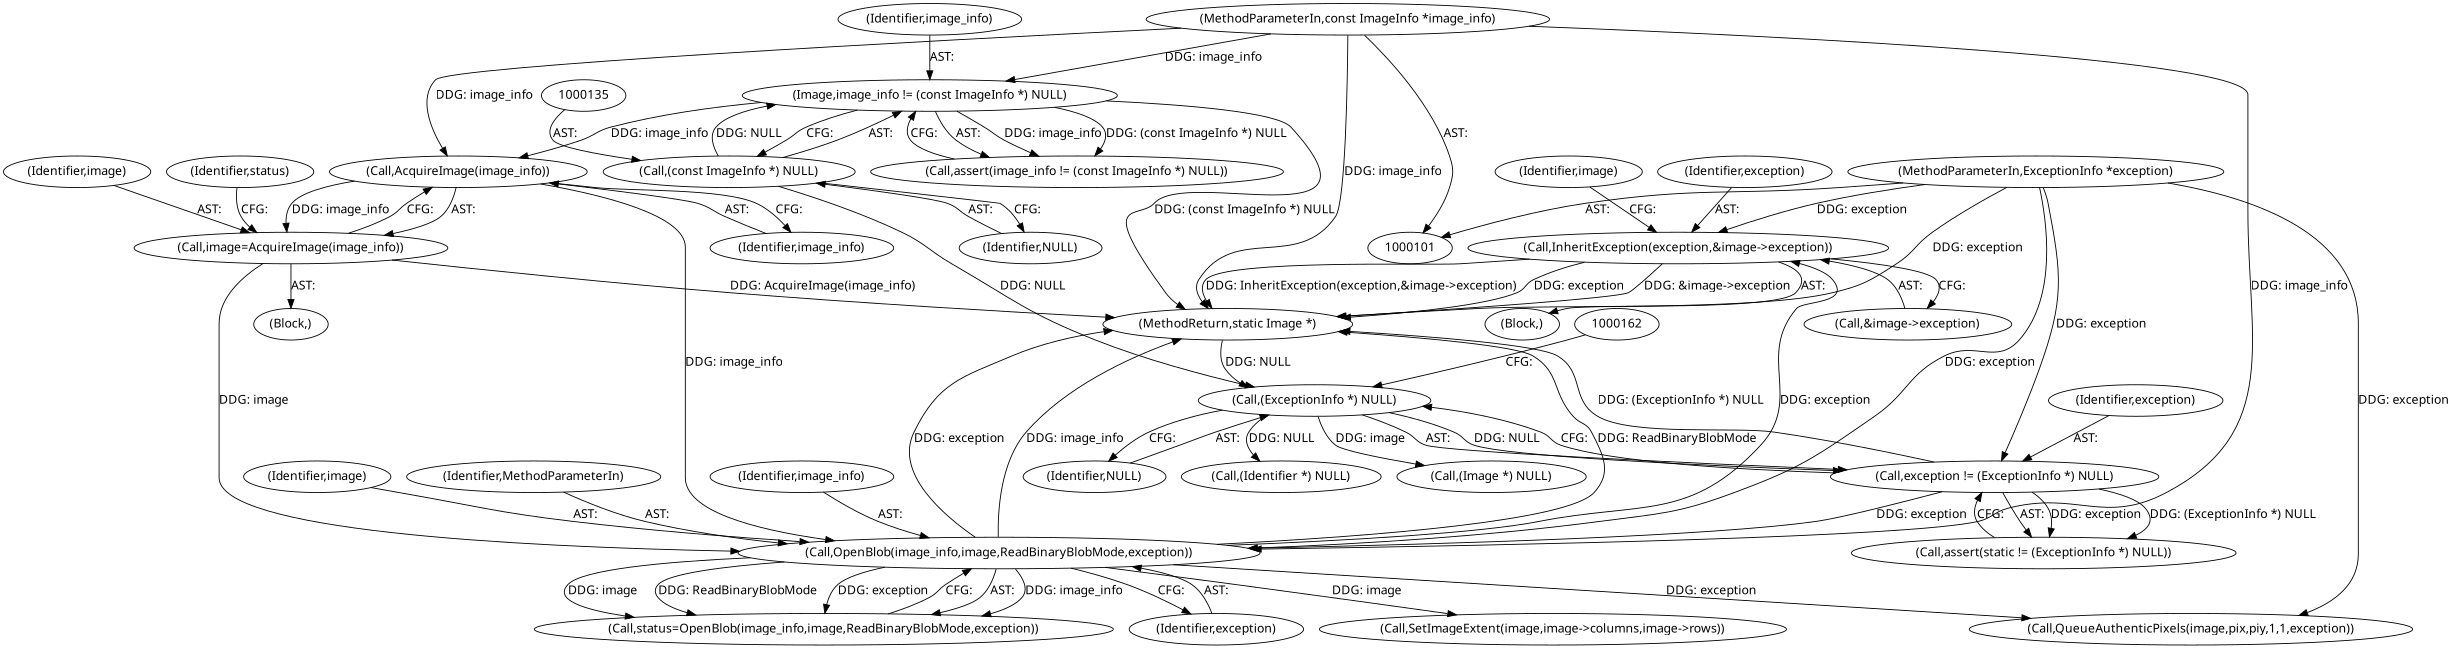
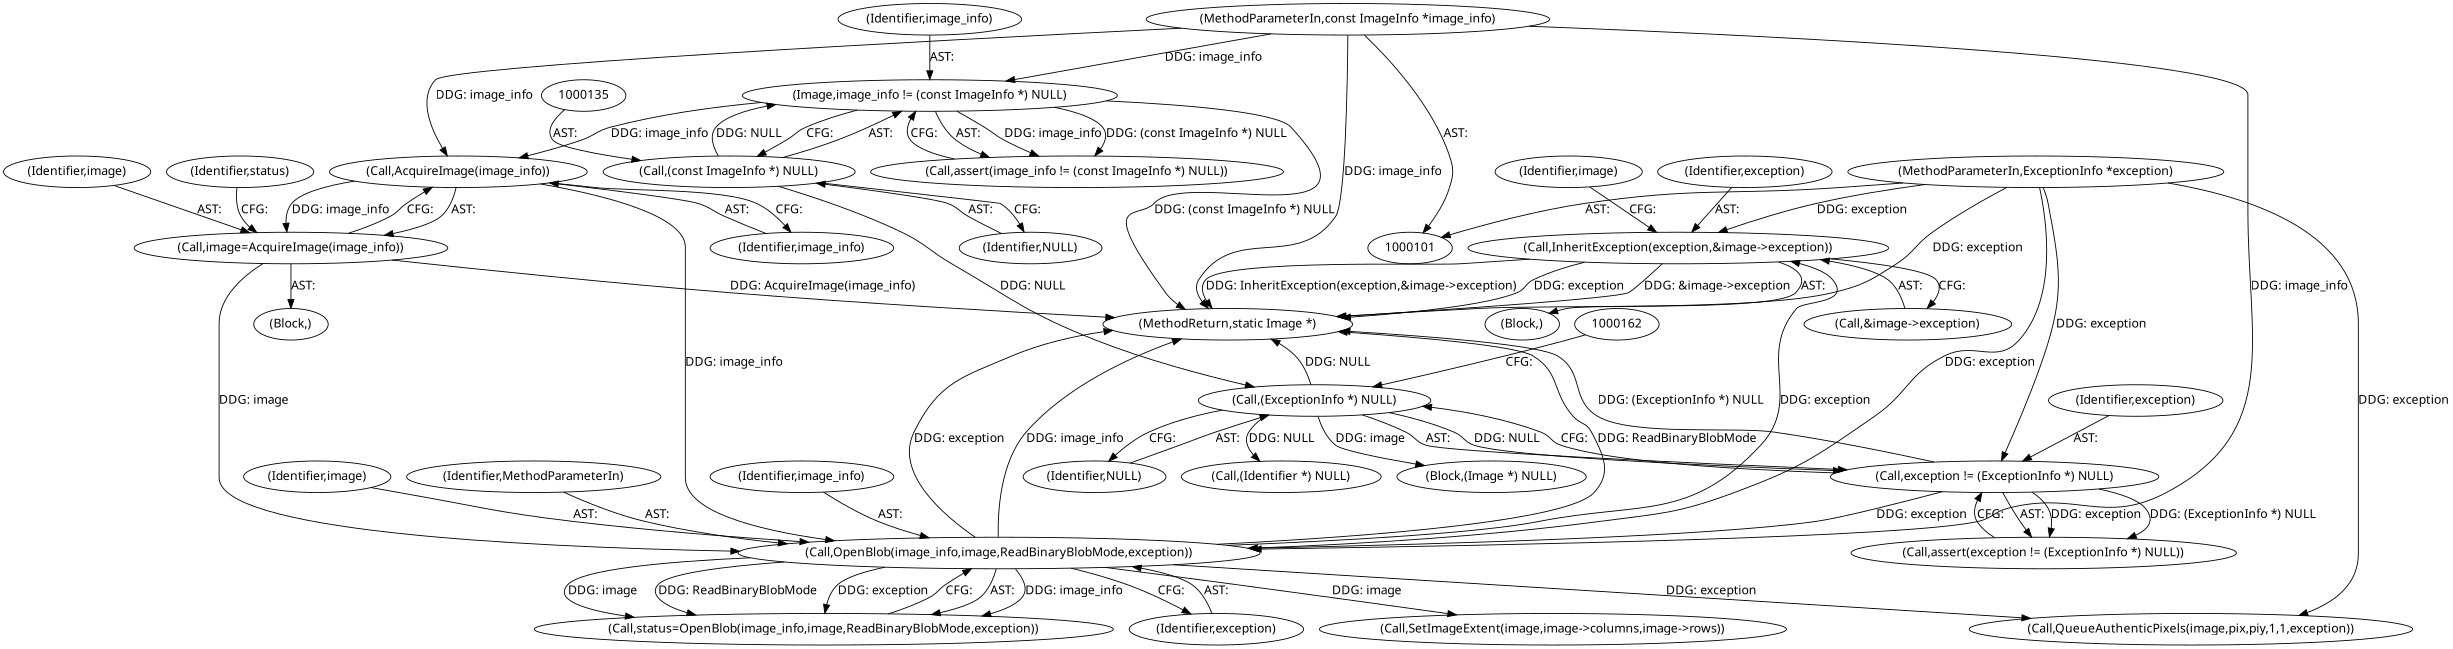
(1223, 365) -> (1299, 361)
(1492, 477) -> (1492, 477)
(2044, 553) -> (2044, 553)
